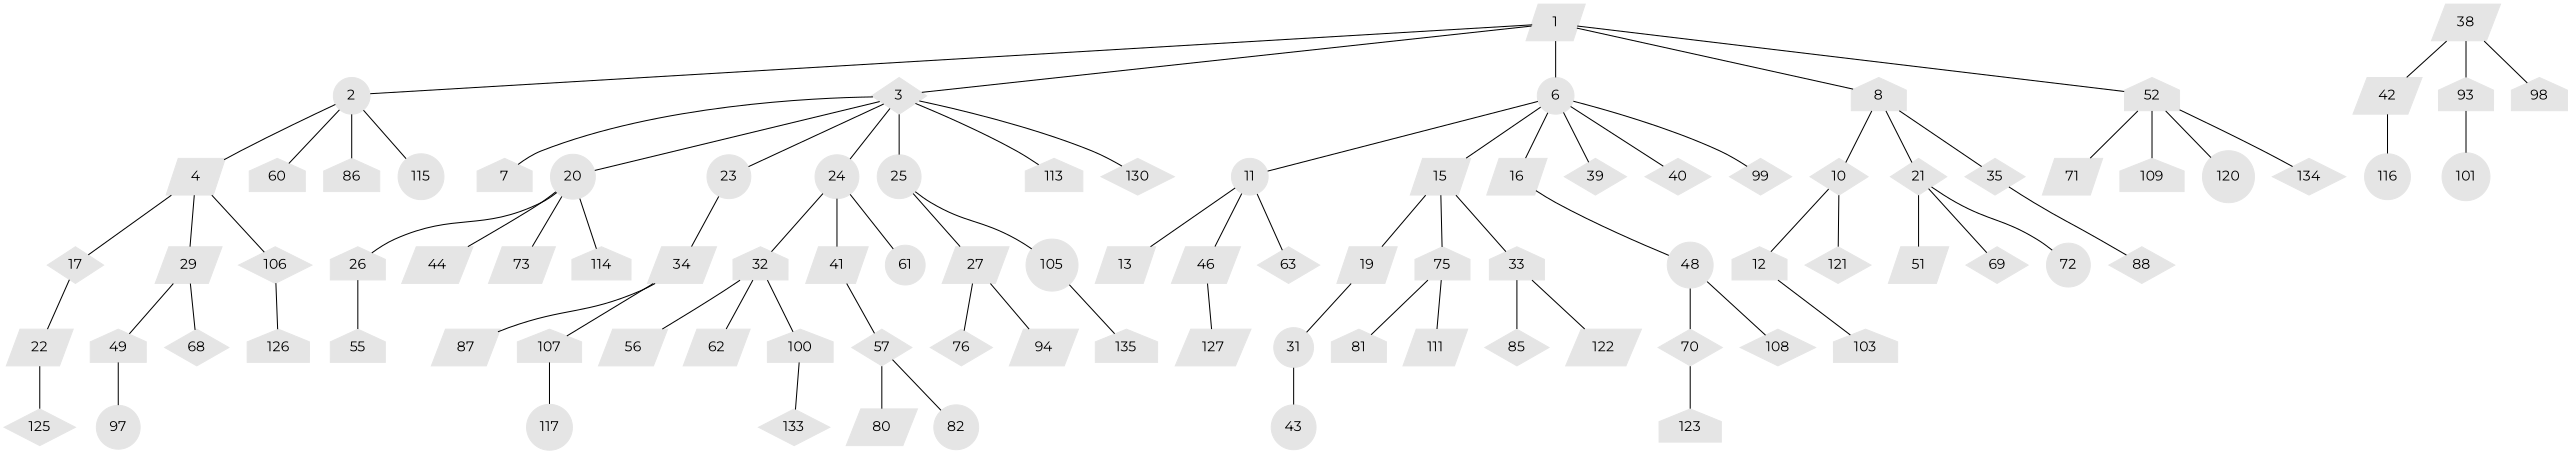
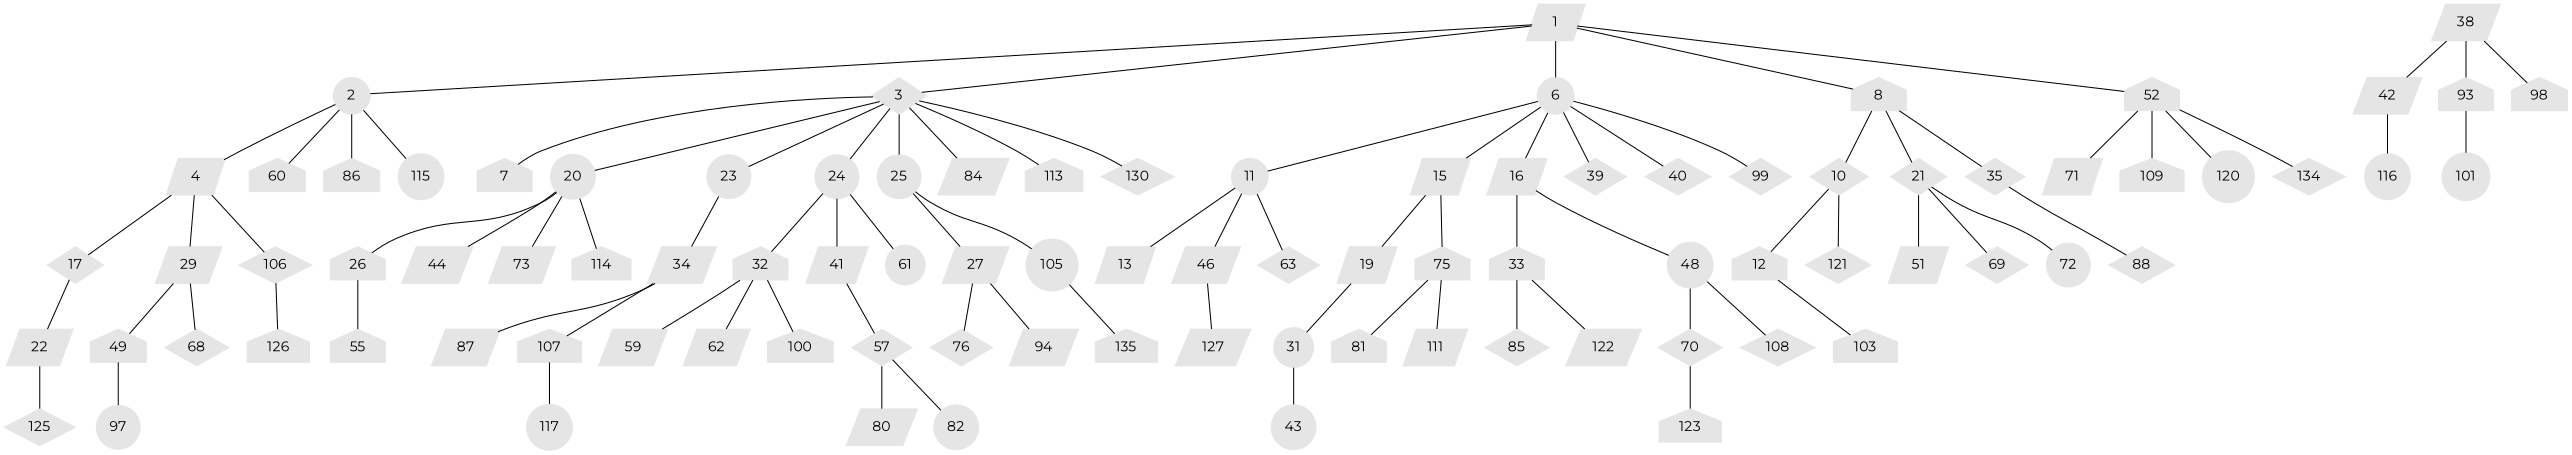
none -> (974, 177)
(1481, 223) -> (1517, 221)
(633, 348) -> (633, 348)
(794, 427) -> none
